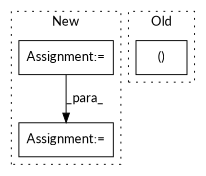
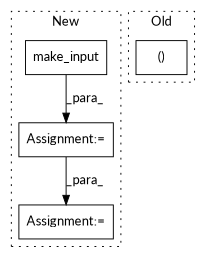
none -> (66, 58)
